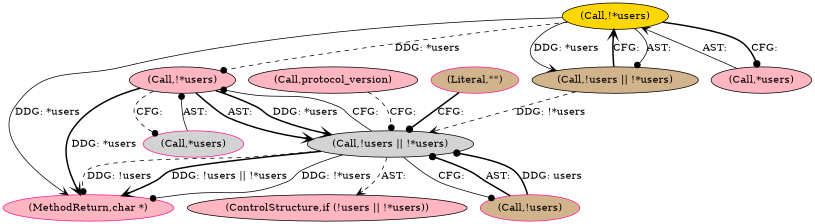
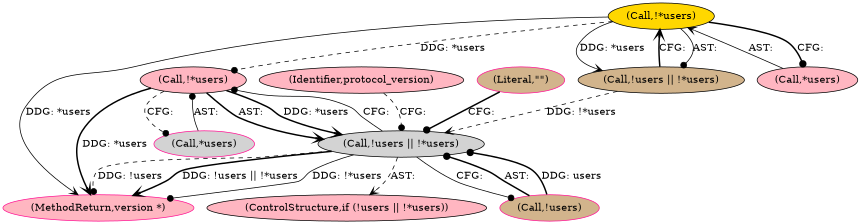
(333, 80) -> (361, 80)
(88, 208) -> (98, 208)
